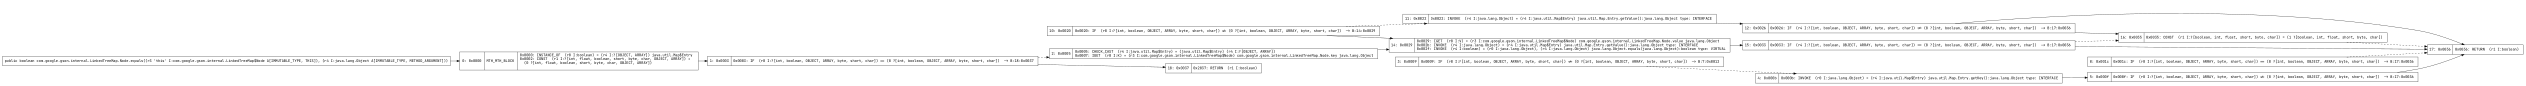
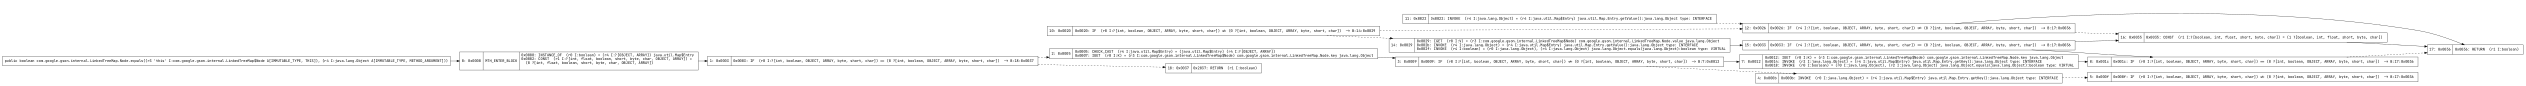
(1728, 23) -> (1728, 23)
(1385, 25) -> (1560, 30)
(2096, 33) -> (2096, 33)
(1359, 37) -> (1359, 37)
(2096, 41) -> (2096, 41)
(2386, 44) -> (2386, 44)
(2250, 48) -> (2091, 53)
(1382, 50) -> (1385, 58)
(500, 61) -> (501, 61)
none -> (1909, 62)
(1100, 66) -> (1100, 66)
(2430, 66) -> none
(2074, 78) -> (2074, 78)
